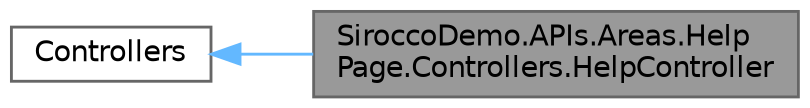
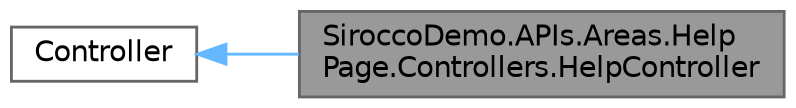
(111, 54) -> (104, 54)
